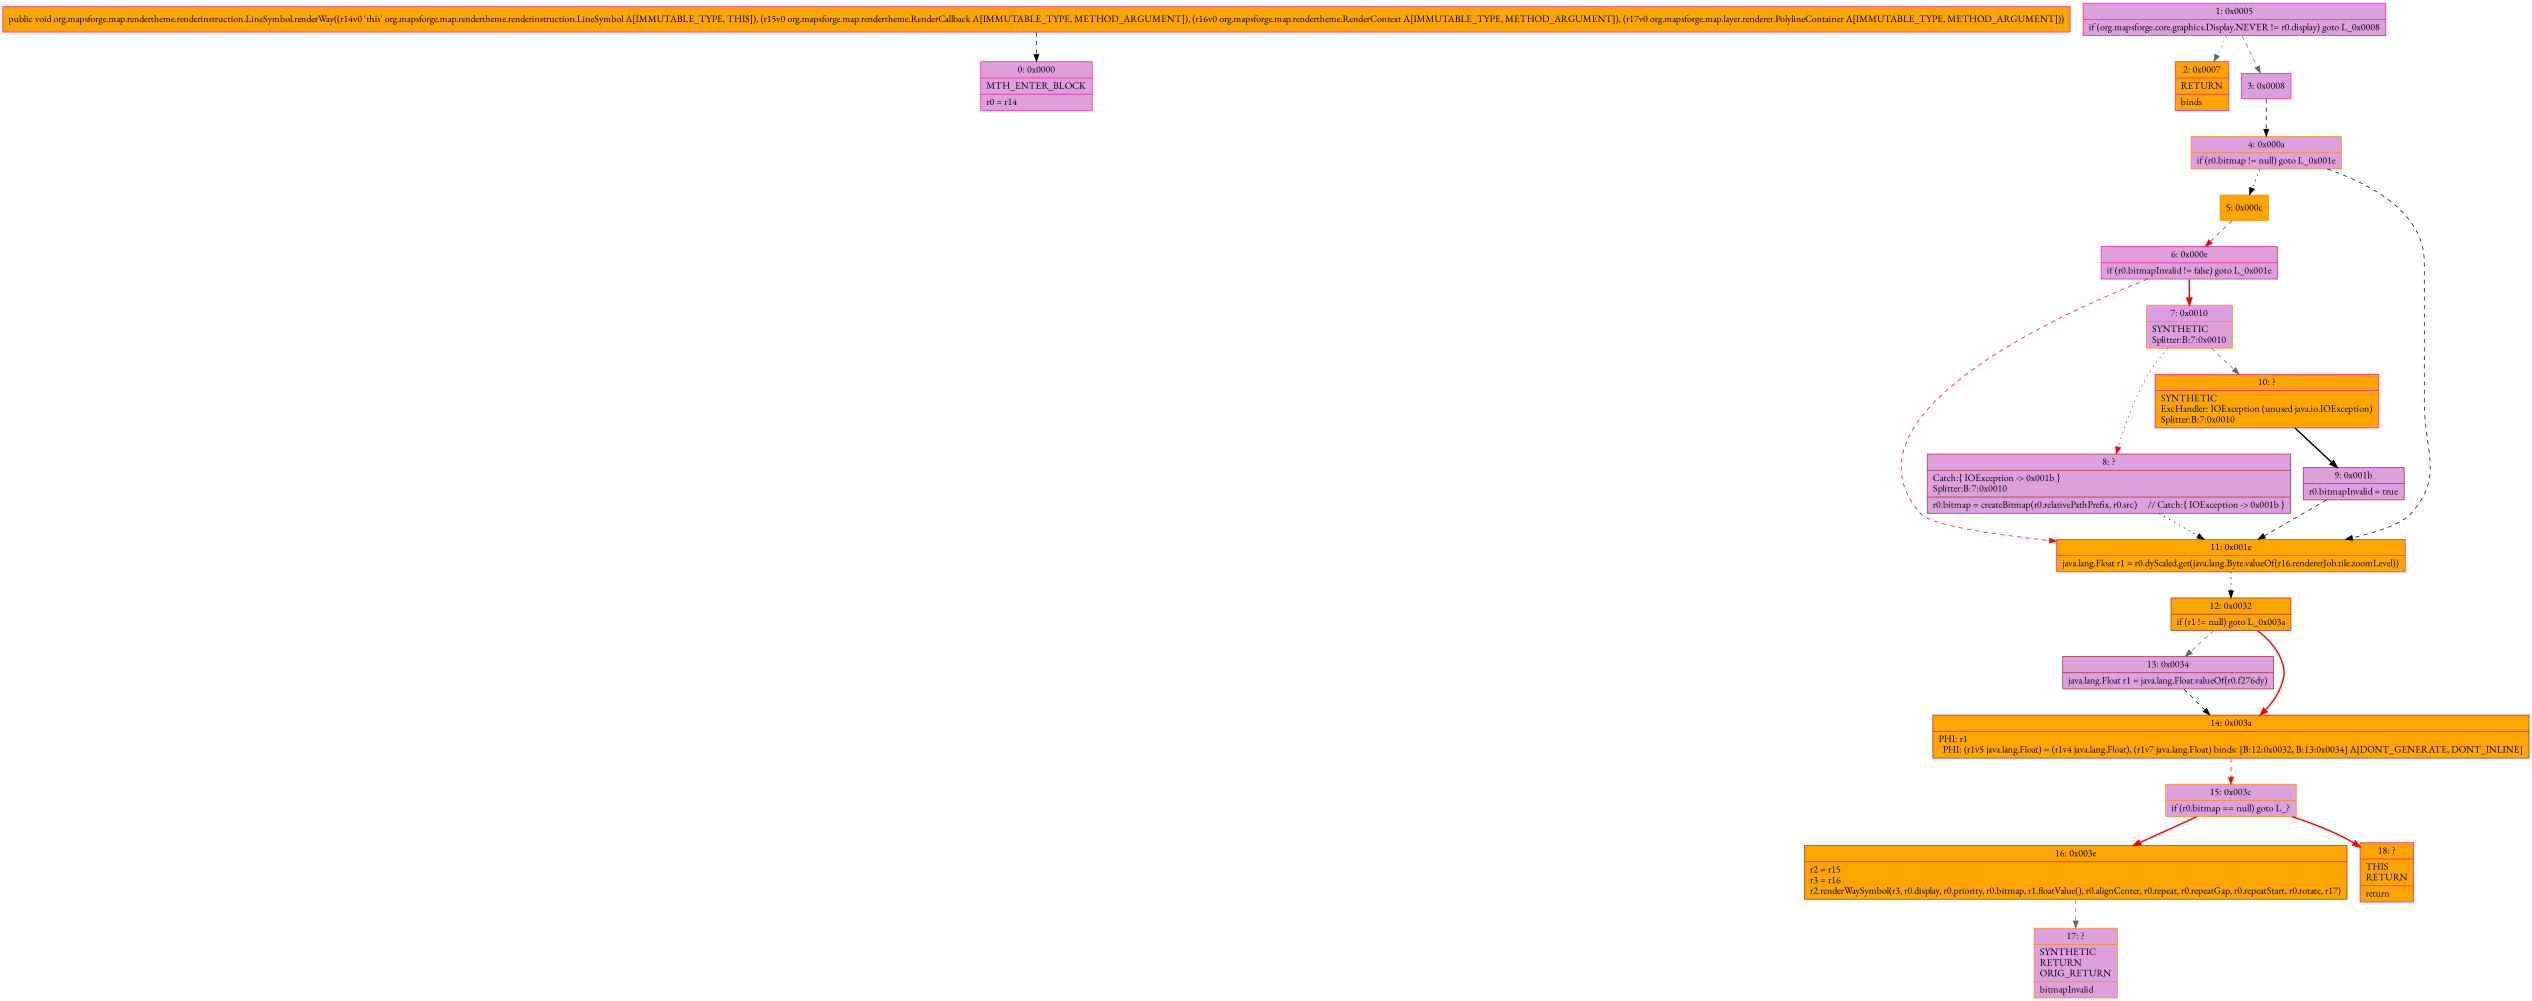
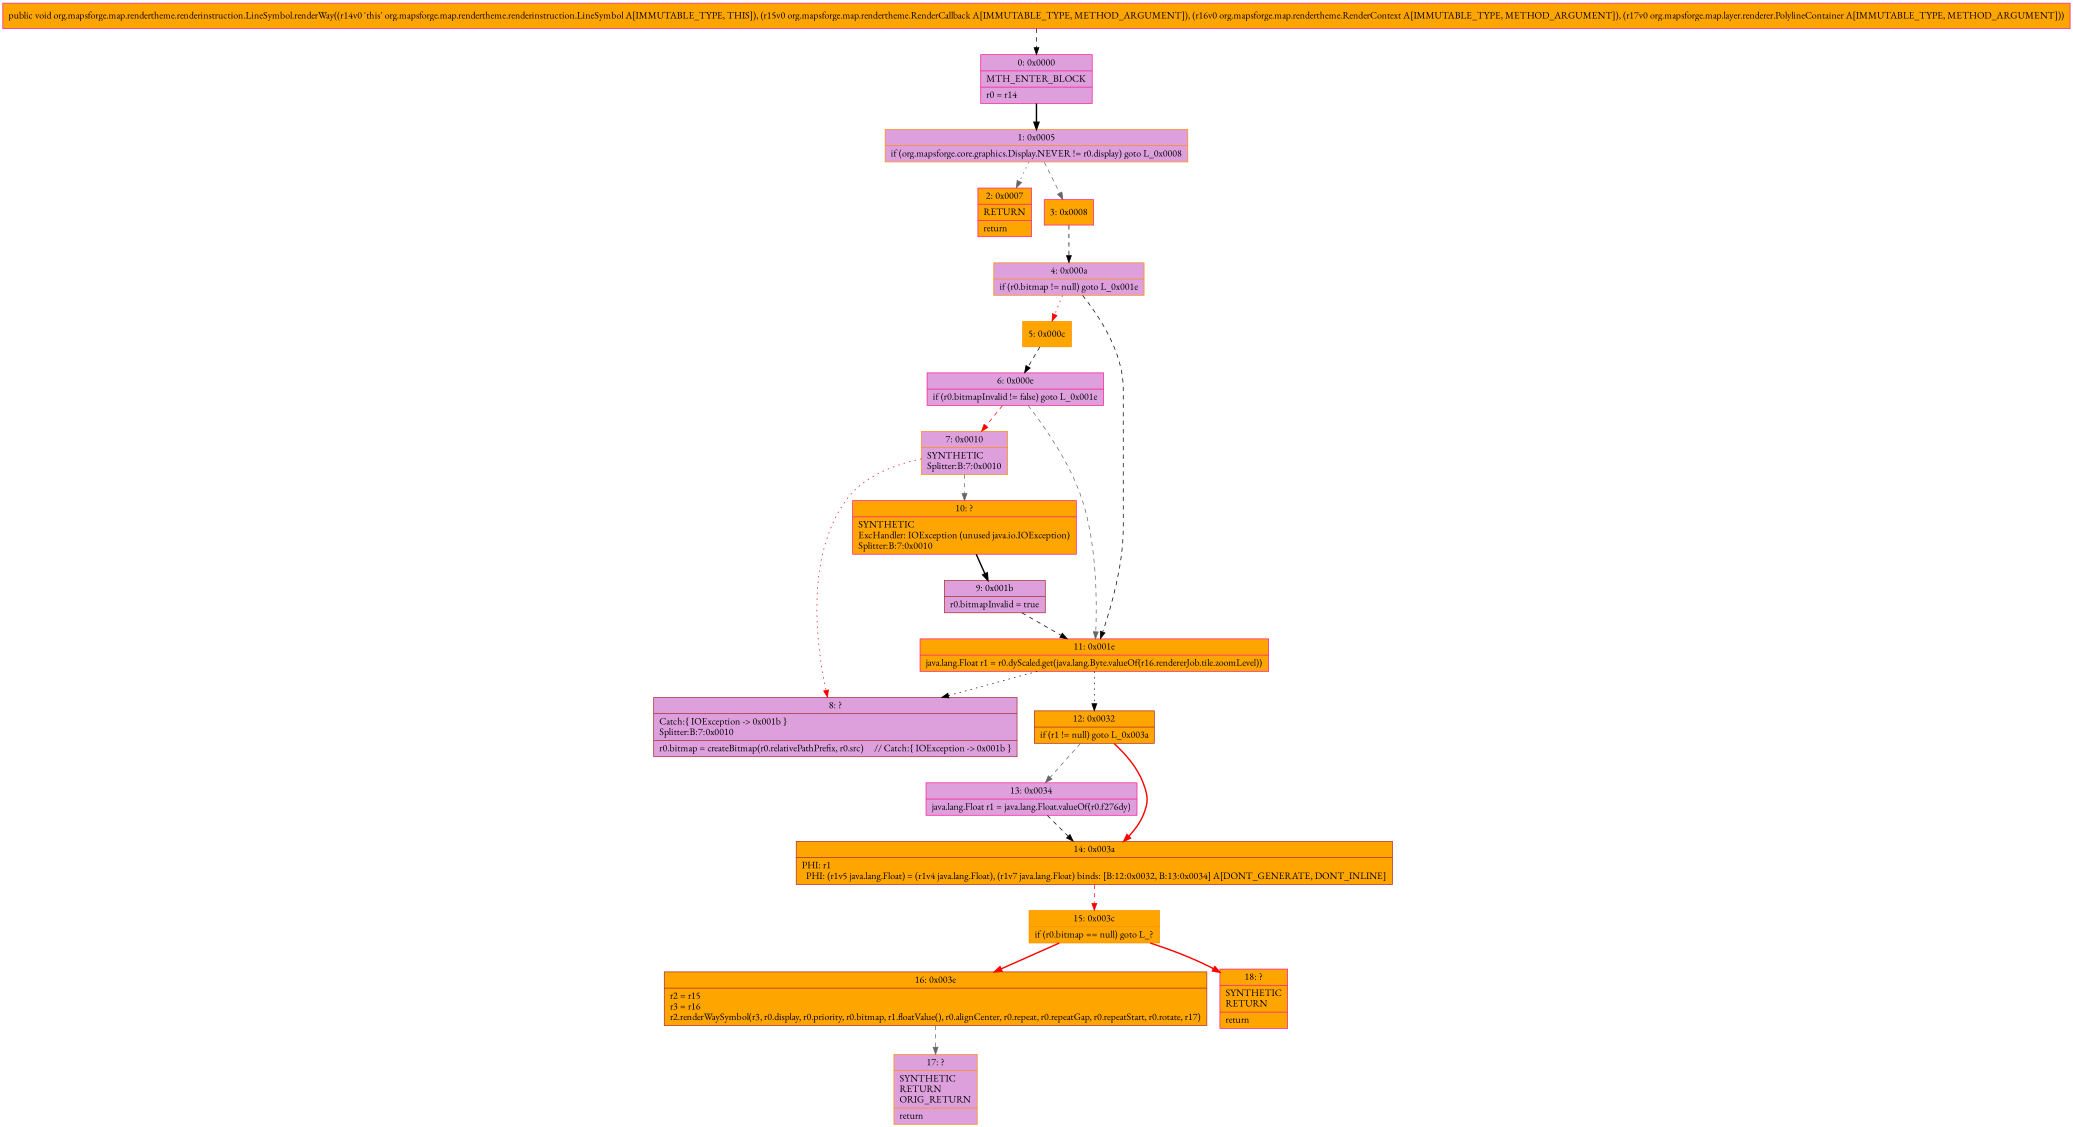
(2234, 19) -> (1036, 146)
(2266, 86) -> (1069, 212)
(2192, 102) -> (996, 228)
none -> (1036, 113)
(2256, 179) -> (1059, 305)
(2221, 231) -> (1034, 357)
(2189, 289) -> (994, 416)
(1931, 406) -> (1085, 511)
(2179, 525) -> (993, 683)
(2168, 673) -> (1032, 799)
(2231, 800) -> (1094, 927)
(2377, 867) -> (1254, 993)
(2067, 990) -> (912, 1116)
